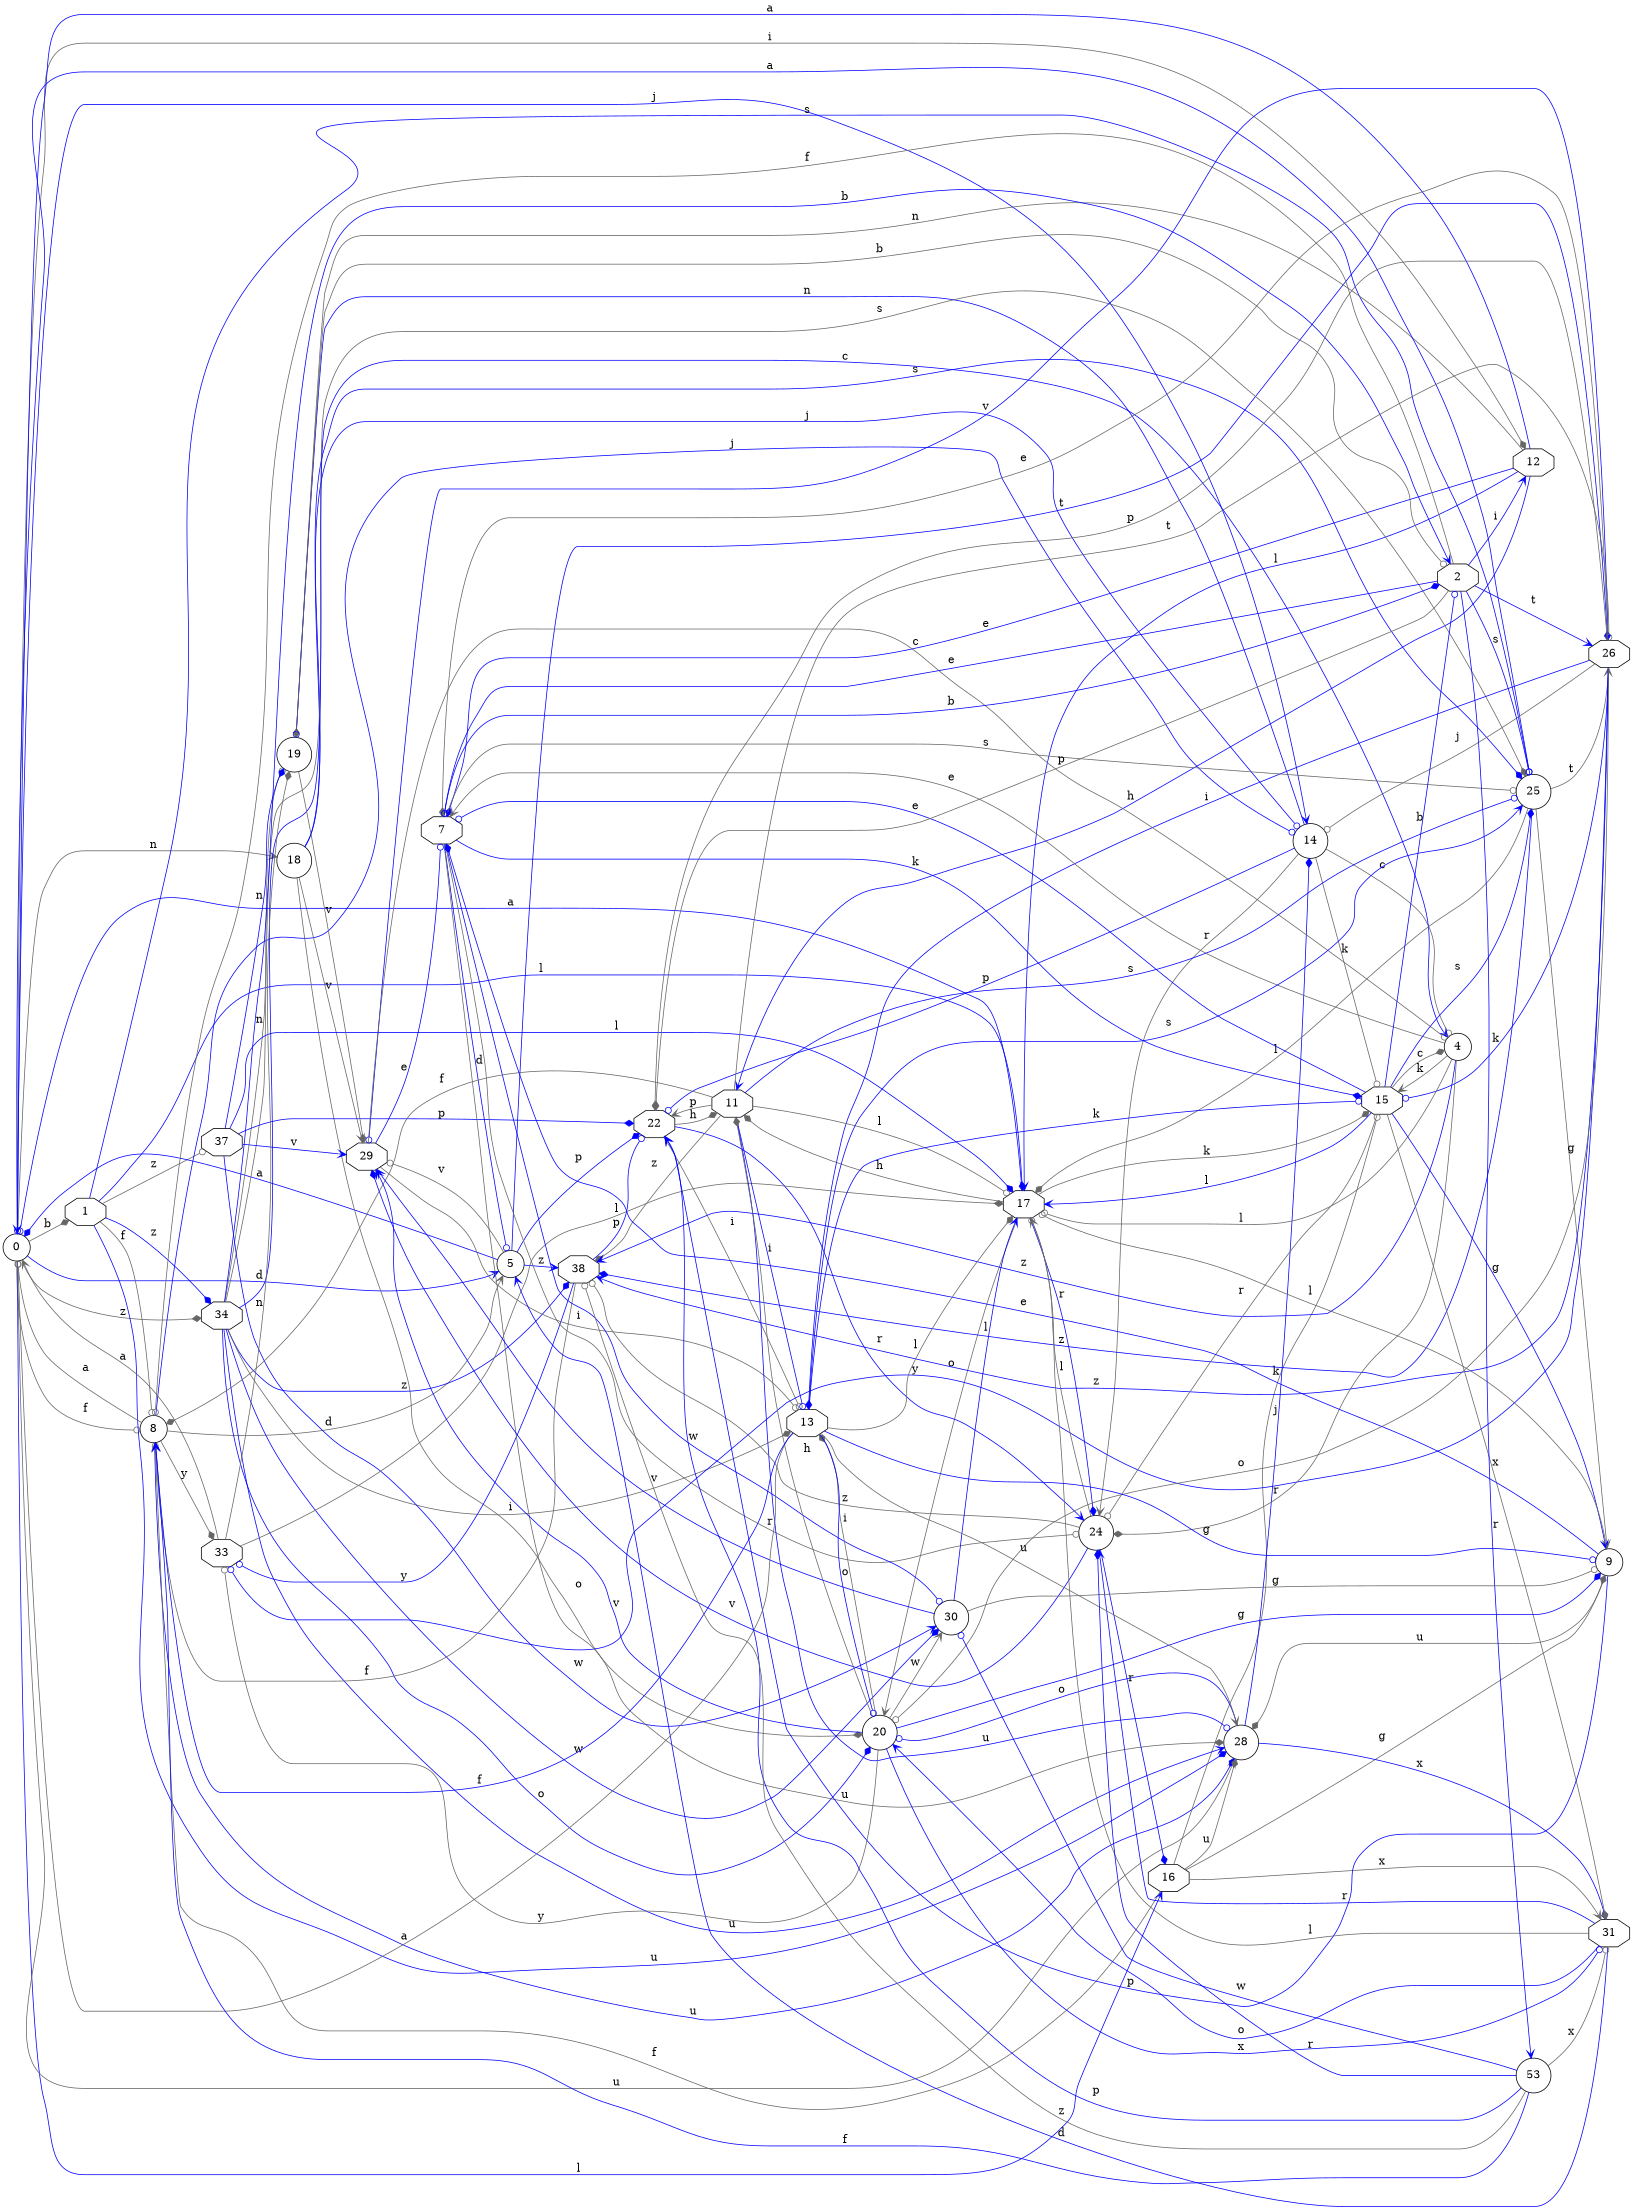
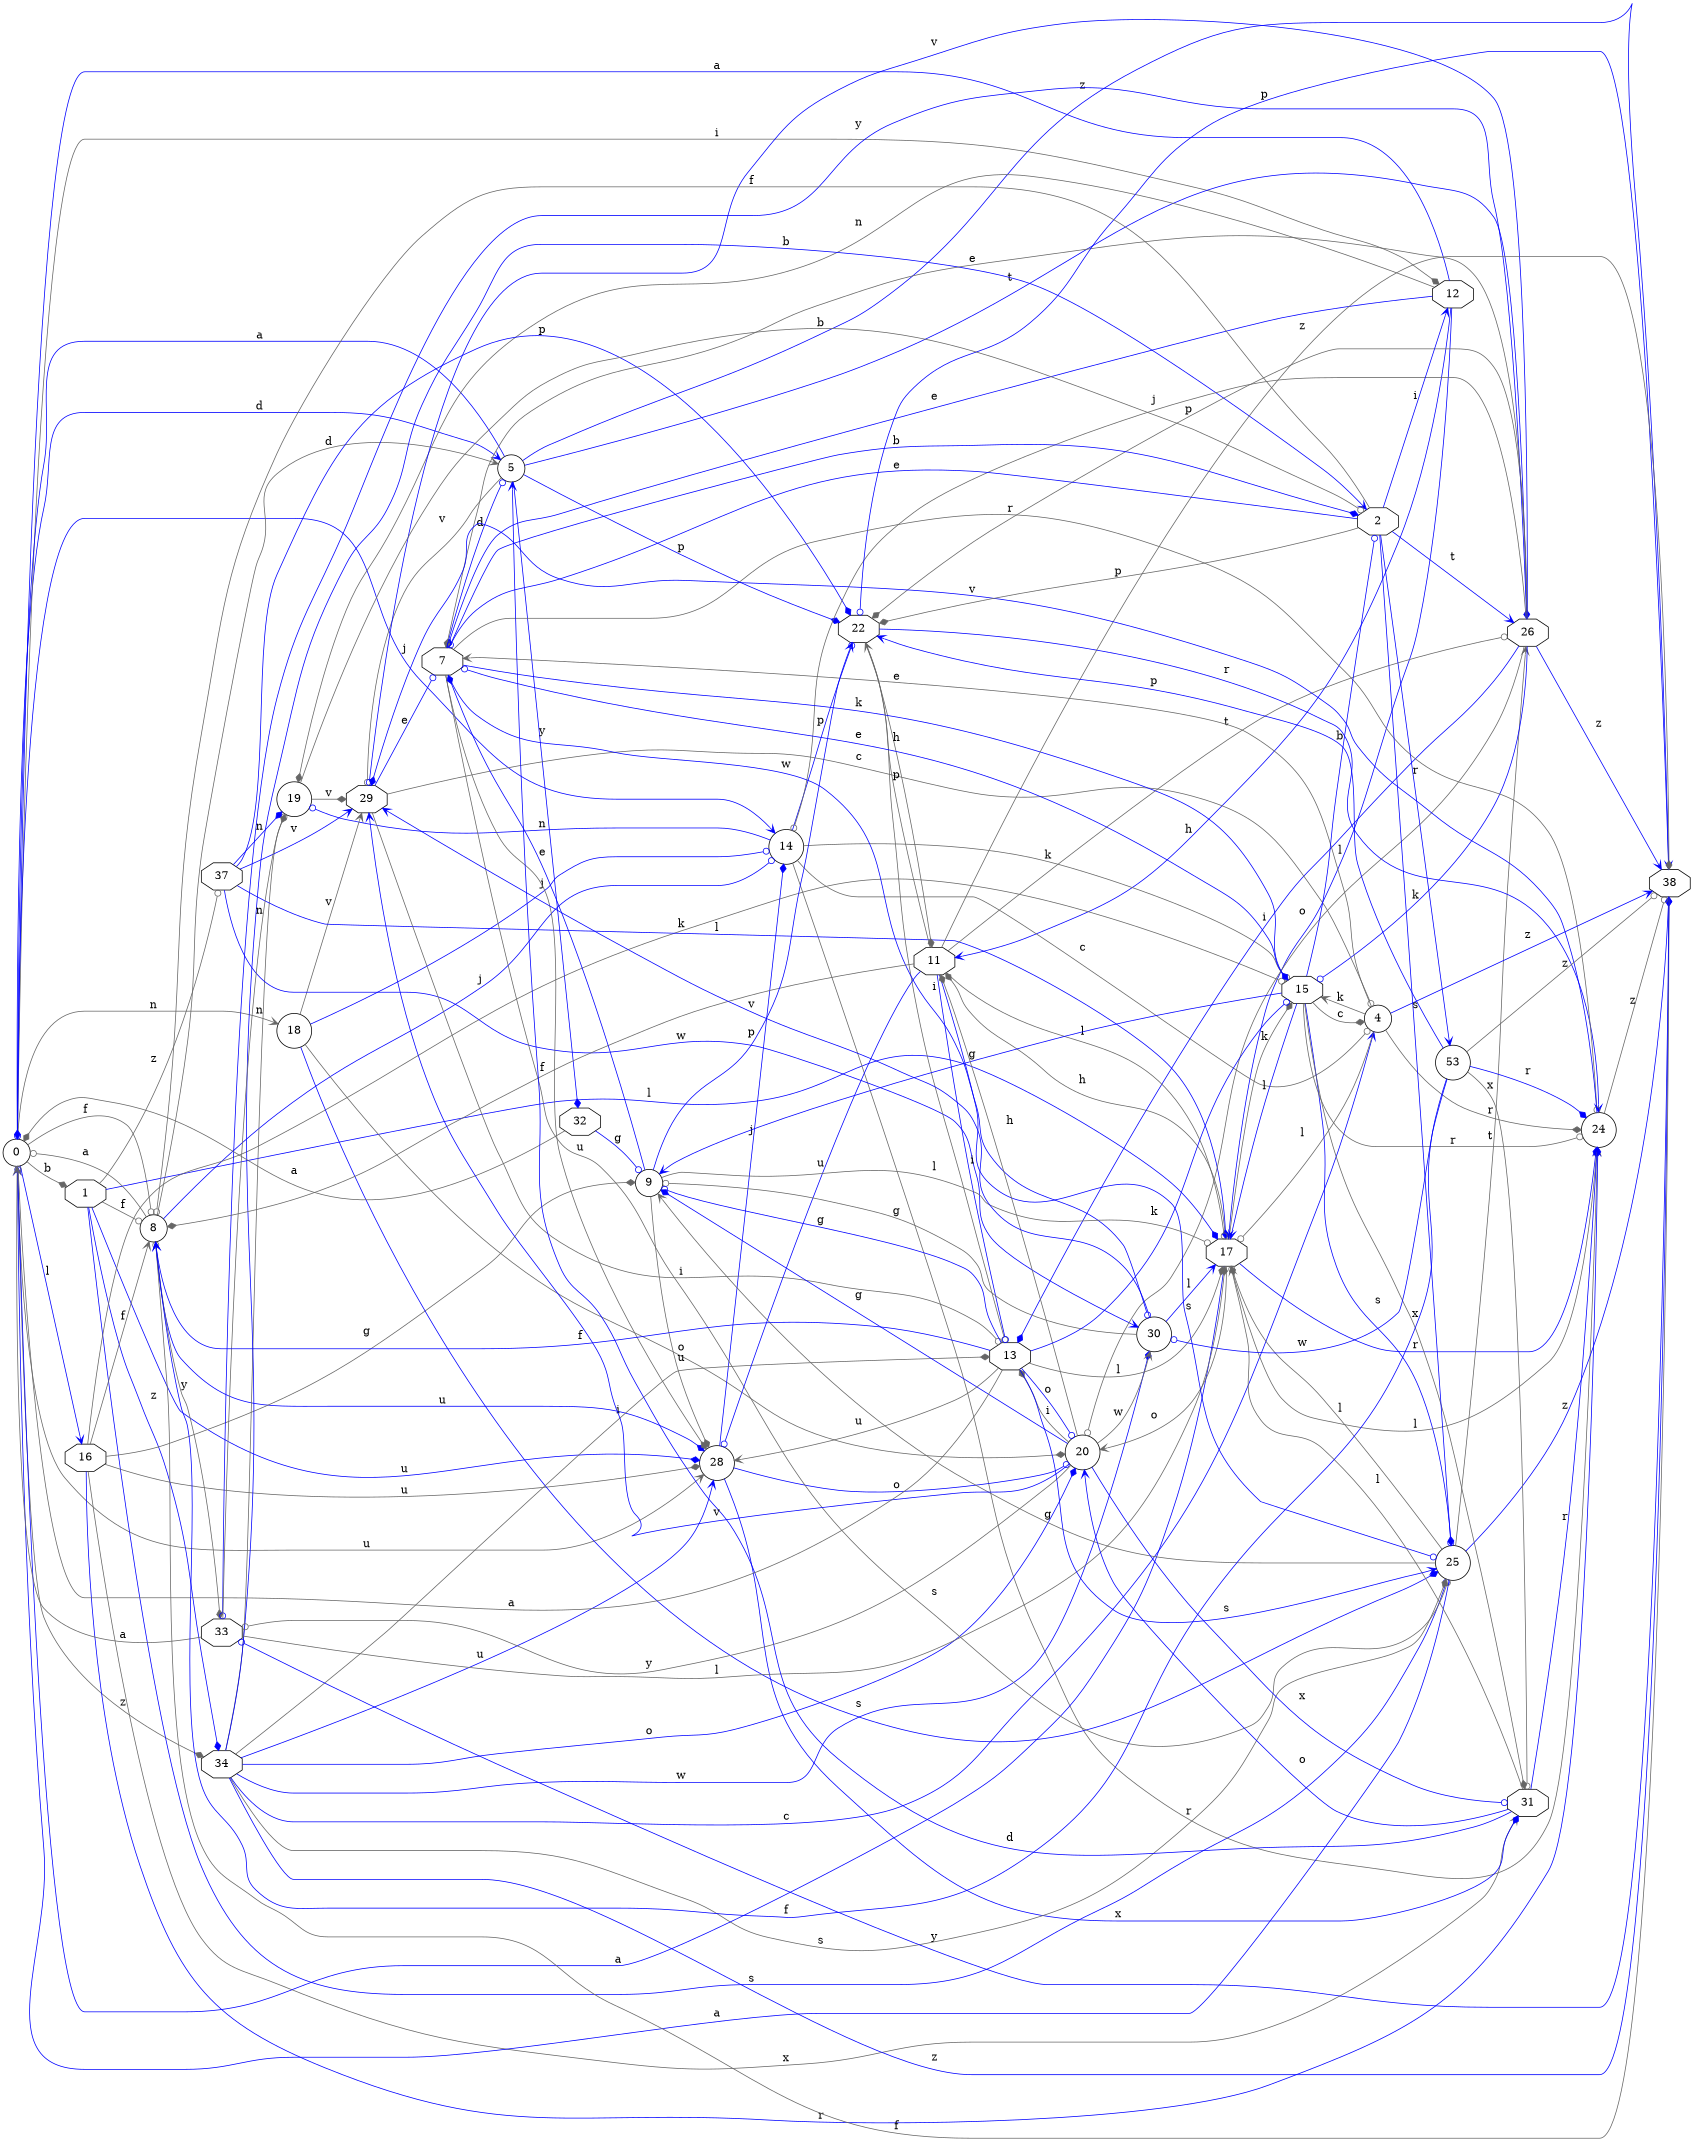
none -> (580, 1122)
(1132, 1702) -> (992, 2121)
